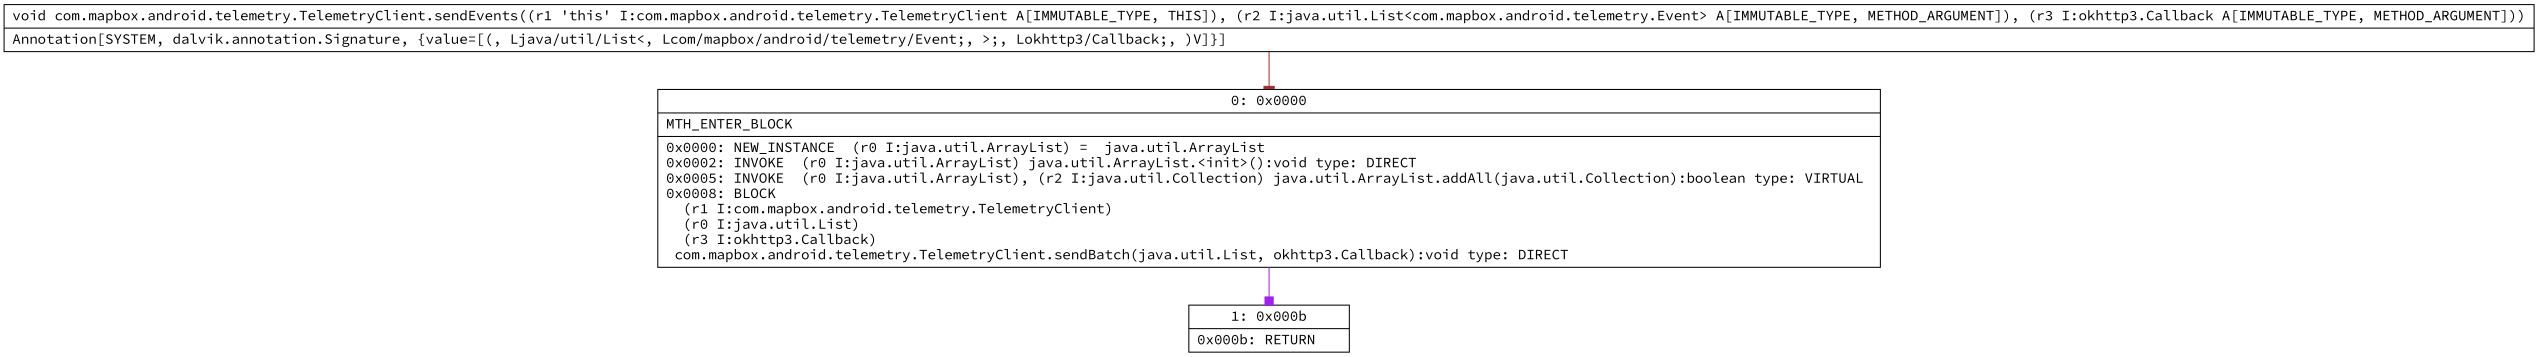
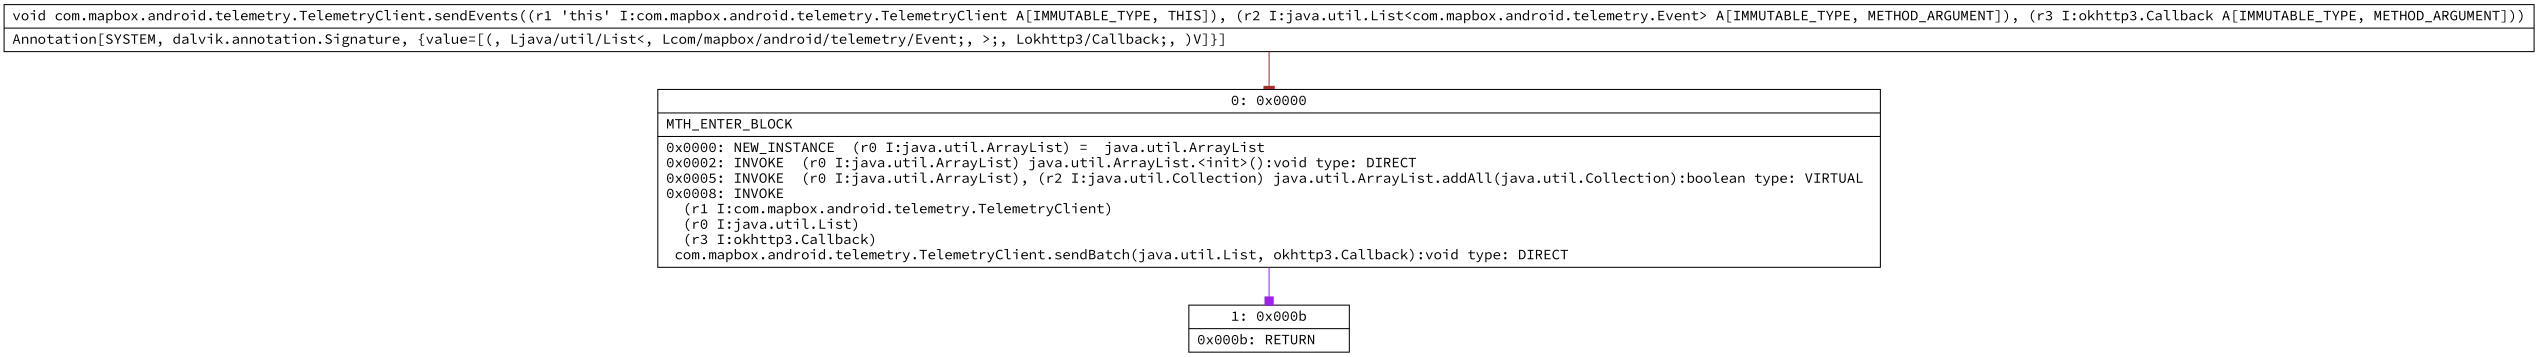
(729, 194) -> (734, 194)
